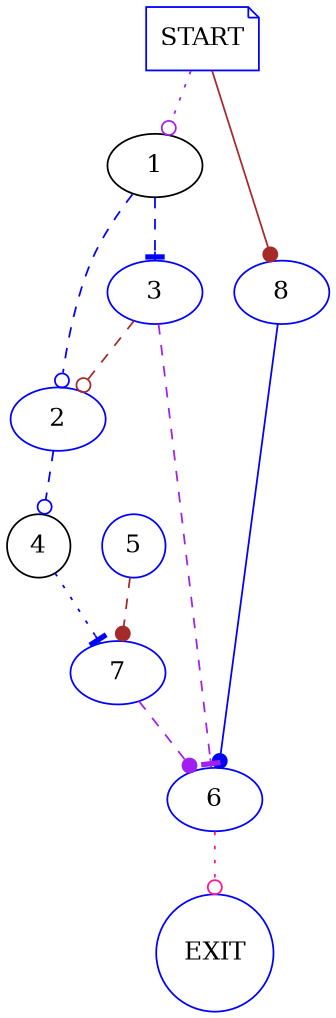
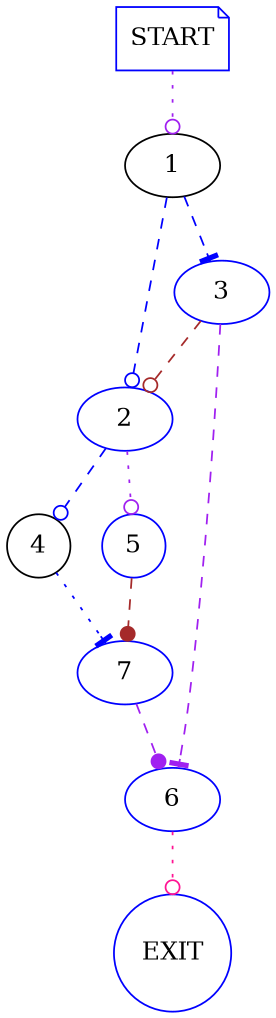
(282, 292) -> none
none -> (129, 476)
